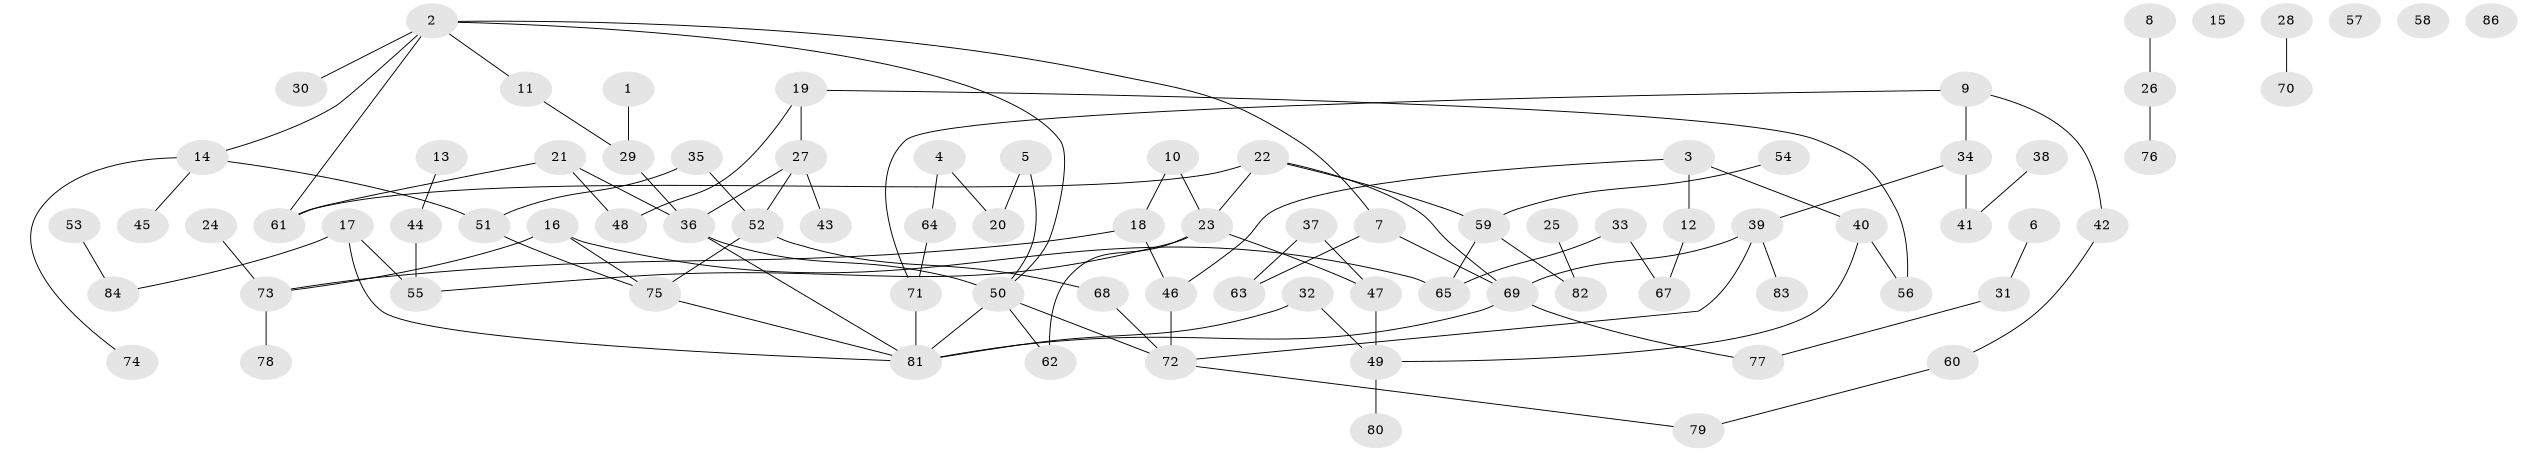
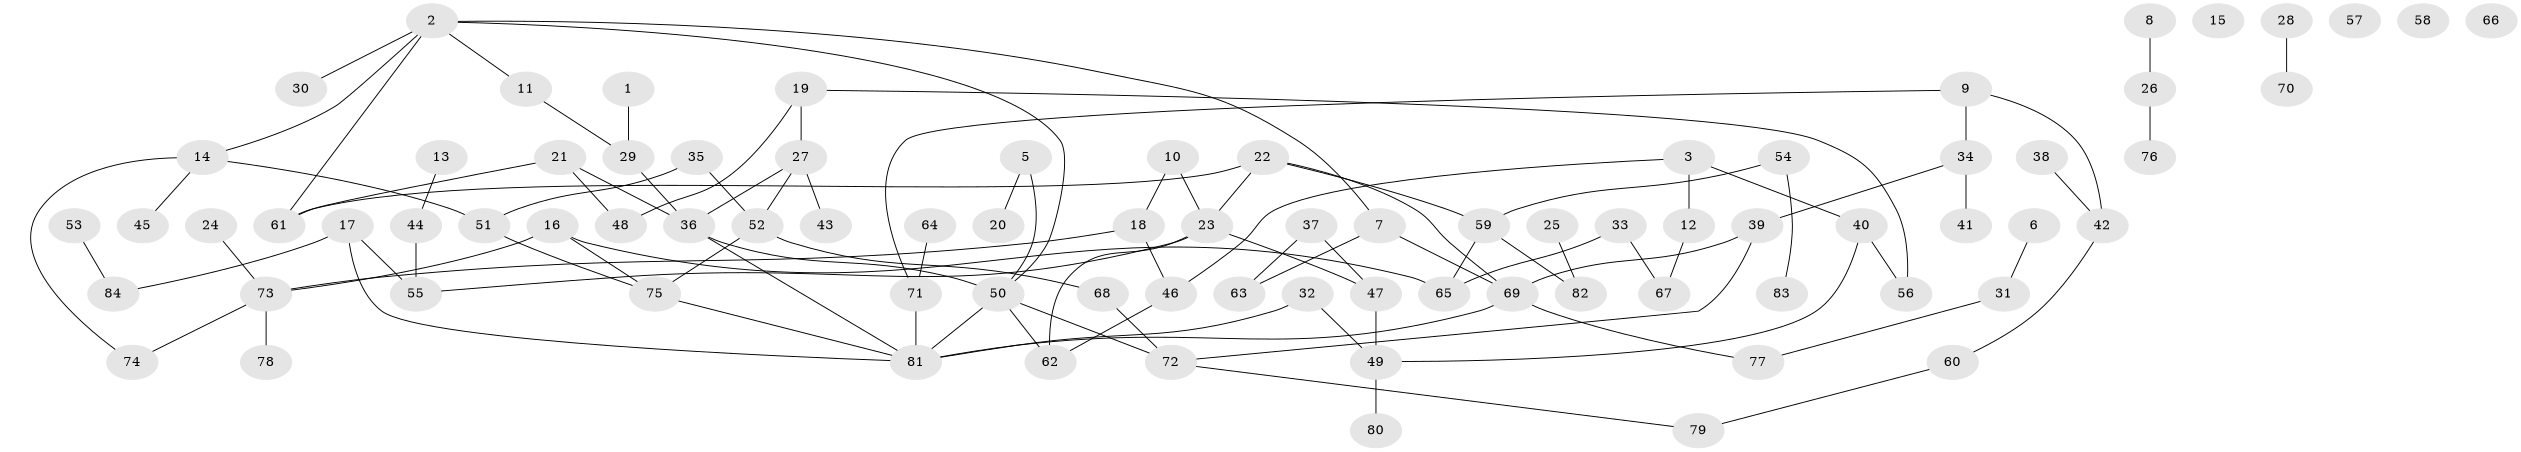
(2492, 21) -> (2492, 21)
(940, 157) -> none
(2004, 192) -> (2072, 192)
(1770, 260) -> (1792, 226)
(1171, 326) -> (1111, 328)
none -> (199, 328)
